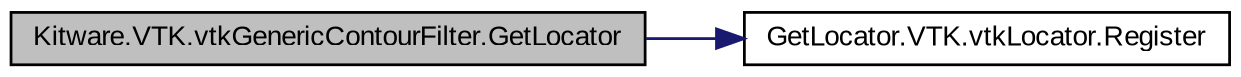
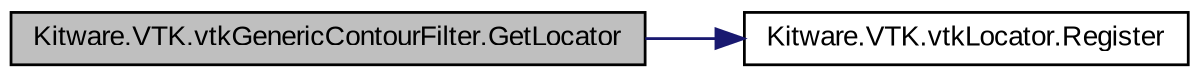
(987, 39) -> (966, 39)
